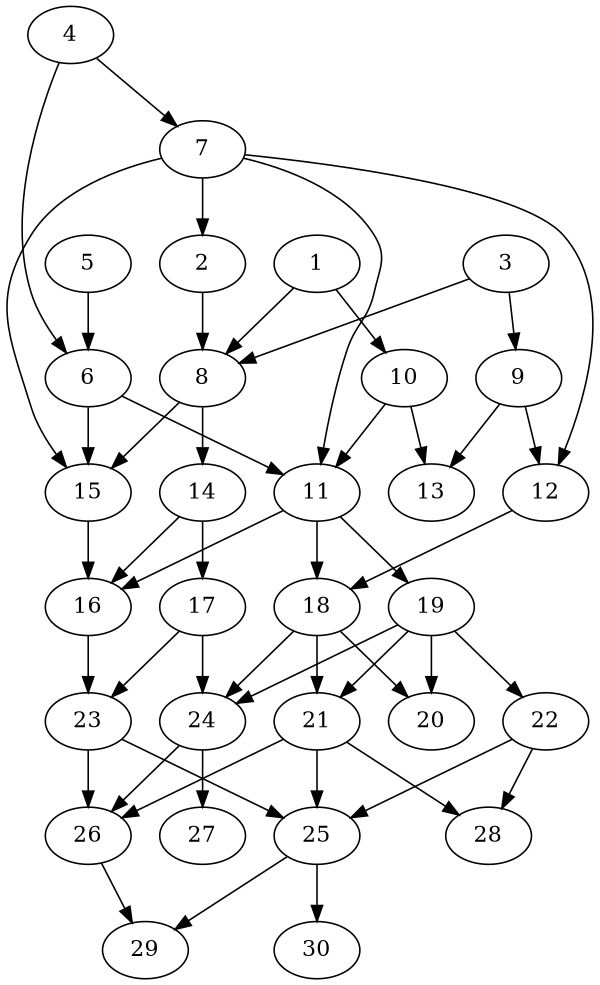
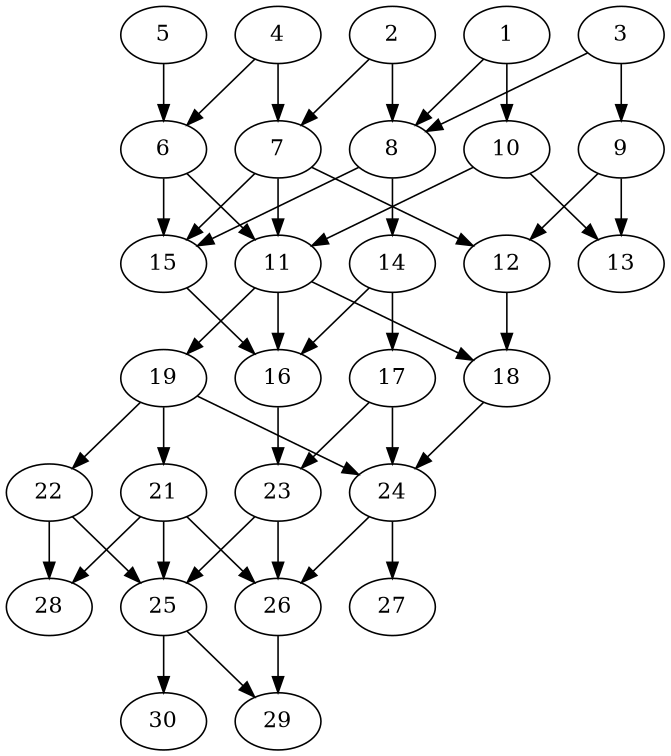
(203, 199) -> (341, 86)
(317, 653) -> none
(431, 721) -> none
